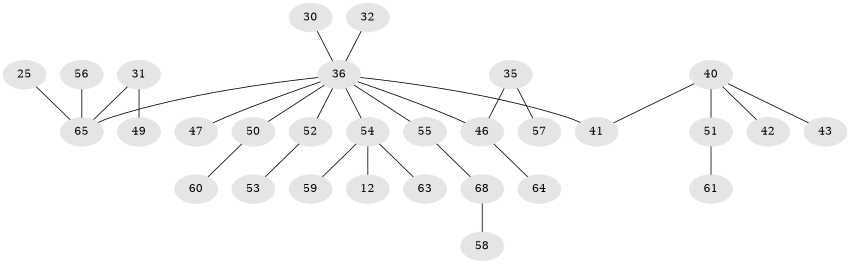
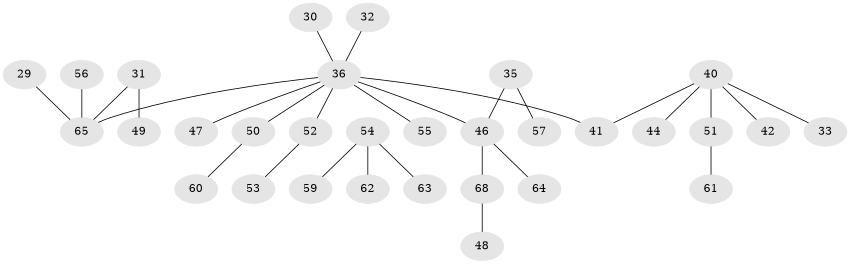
(25, 75) -> (25, 75)
(354, 103) -> none
none -> (654, 132)
(825, 132) -> (825, 132)
(454, 160) -> (482, 161)
(368, 189) -> (368, 189)
(482, 246) -> (482, 246)
